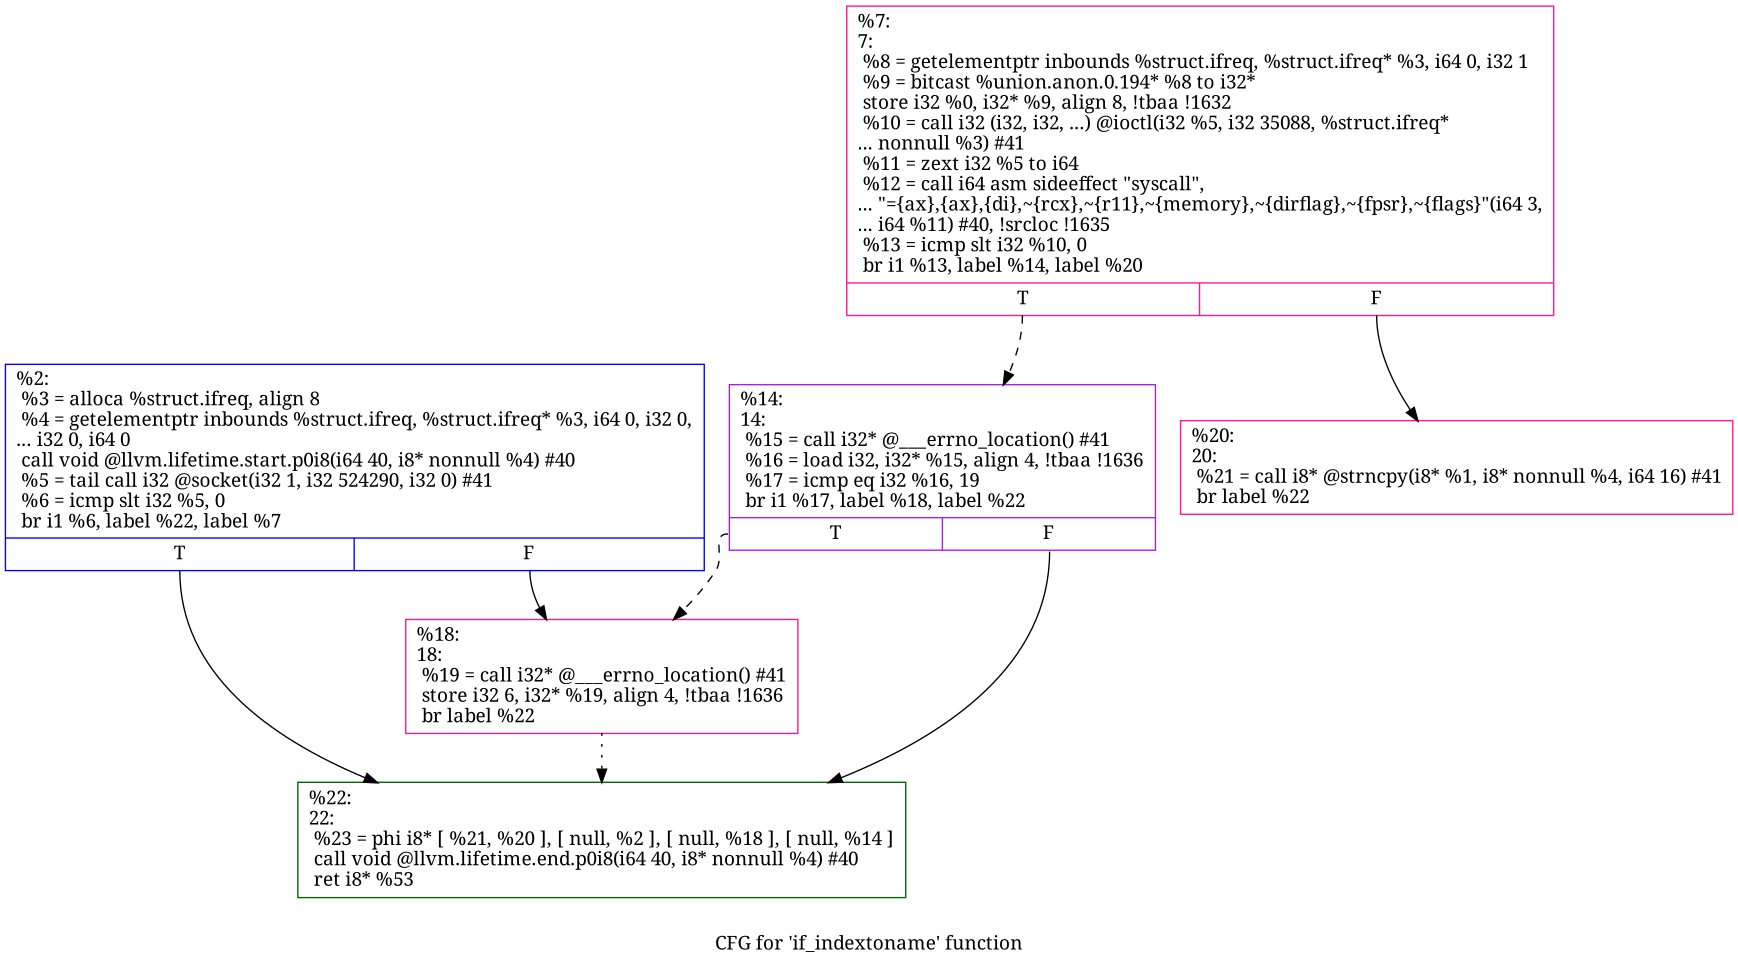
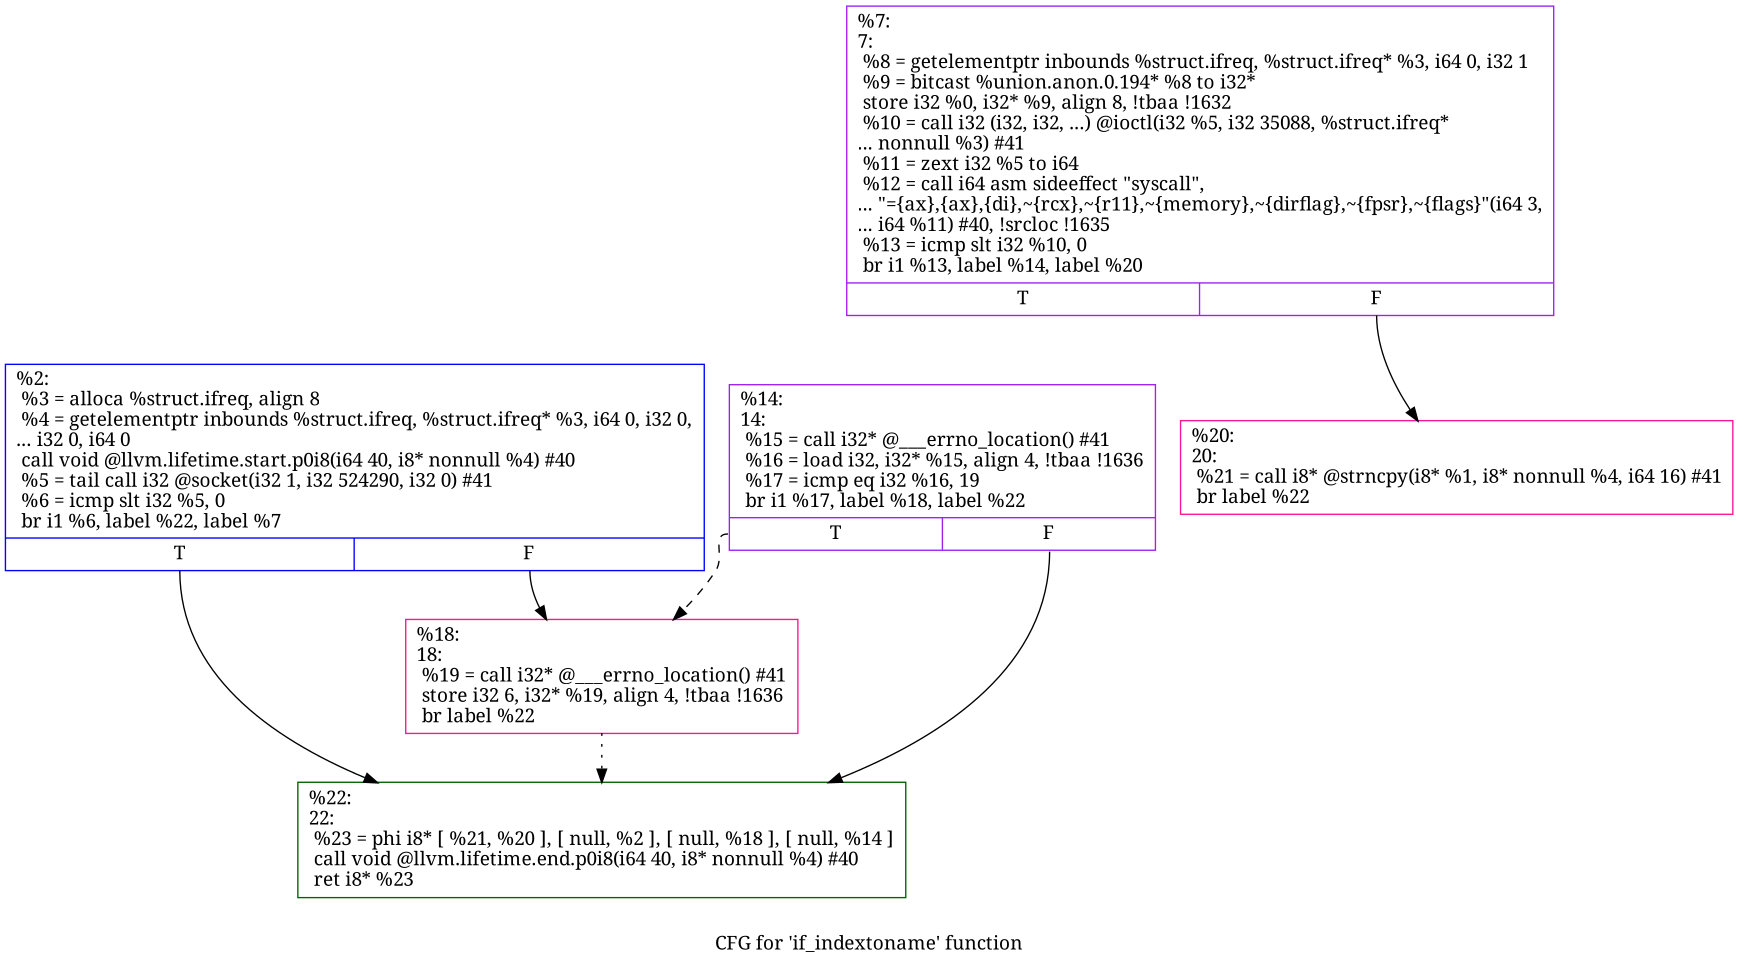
(1200, 161) -> (1200, 161)
(1019, 345) -> none
(362, 880) -> (362, 880)
